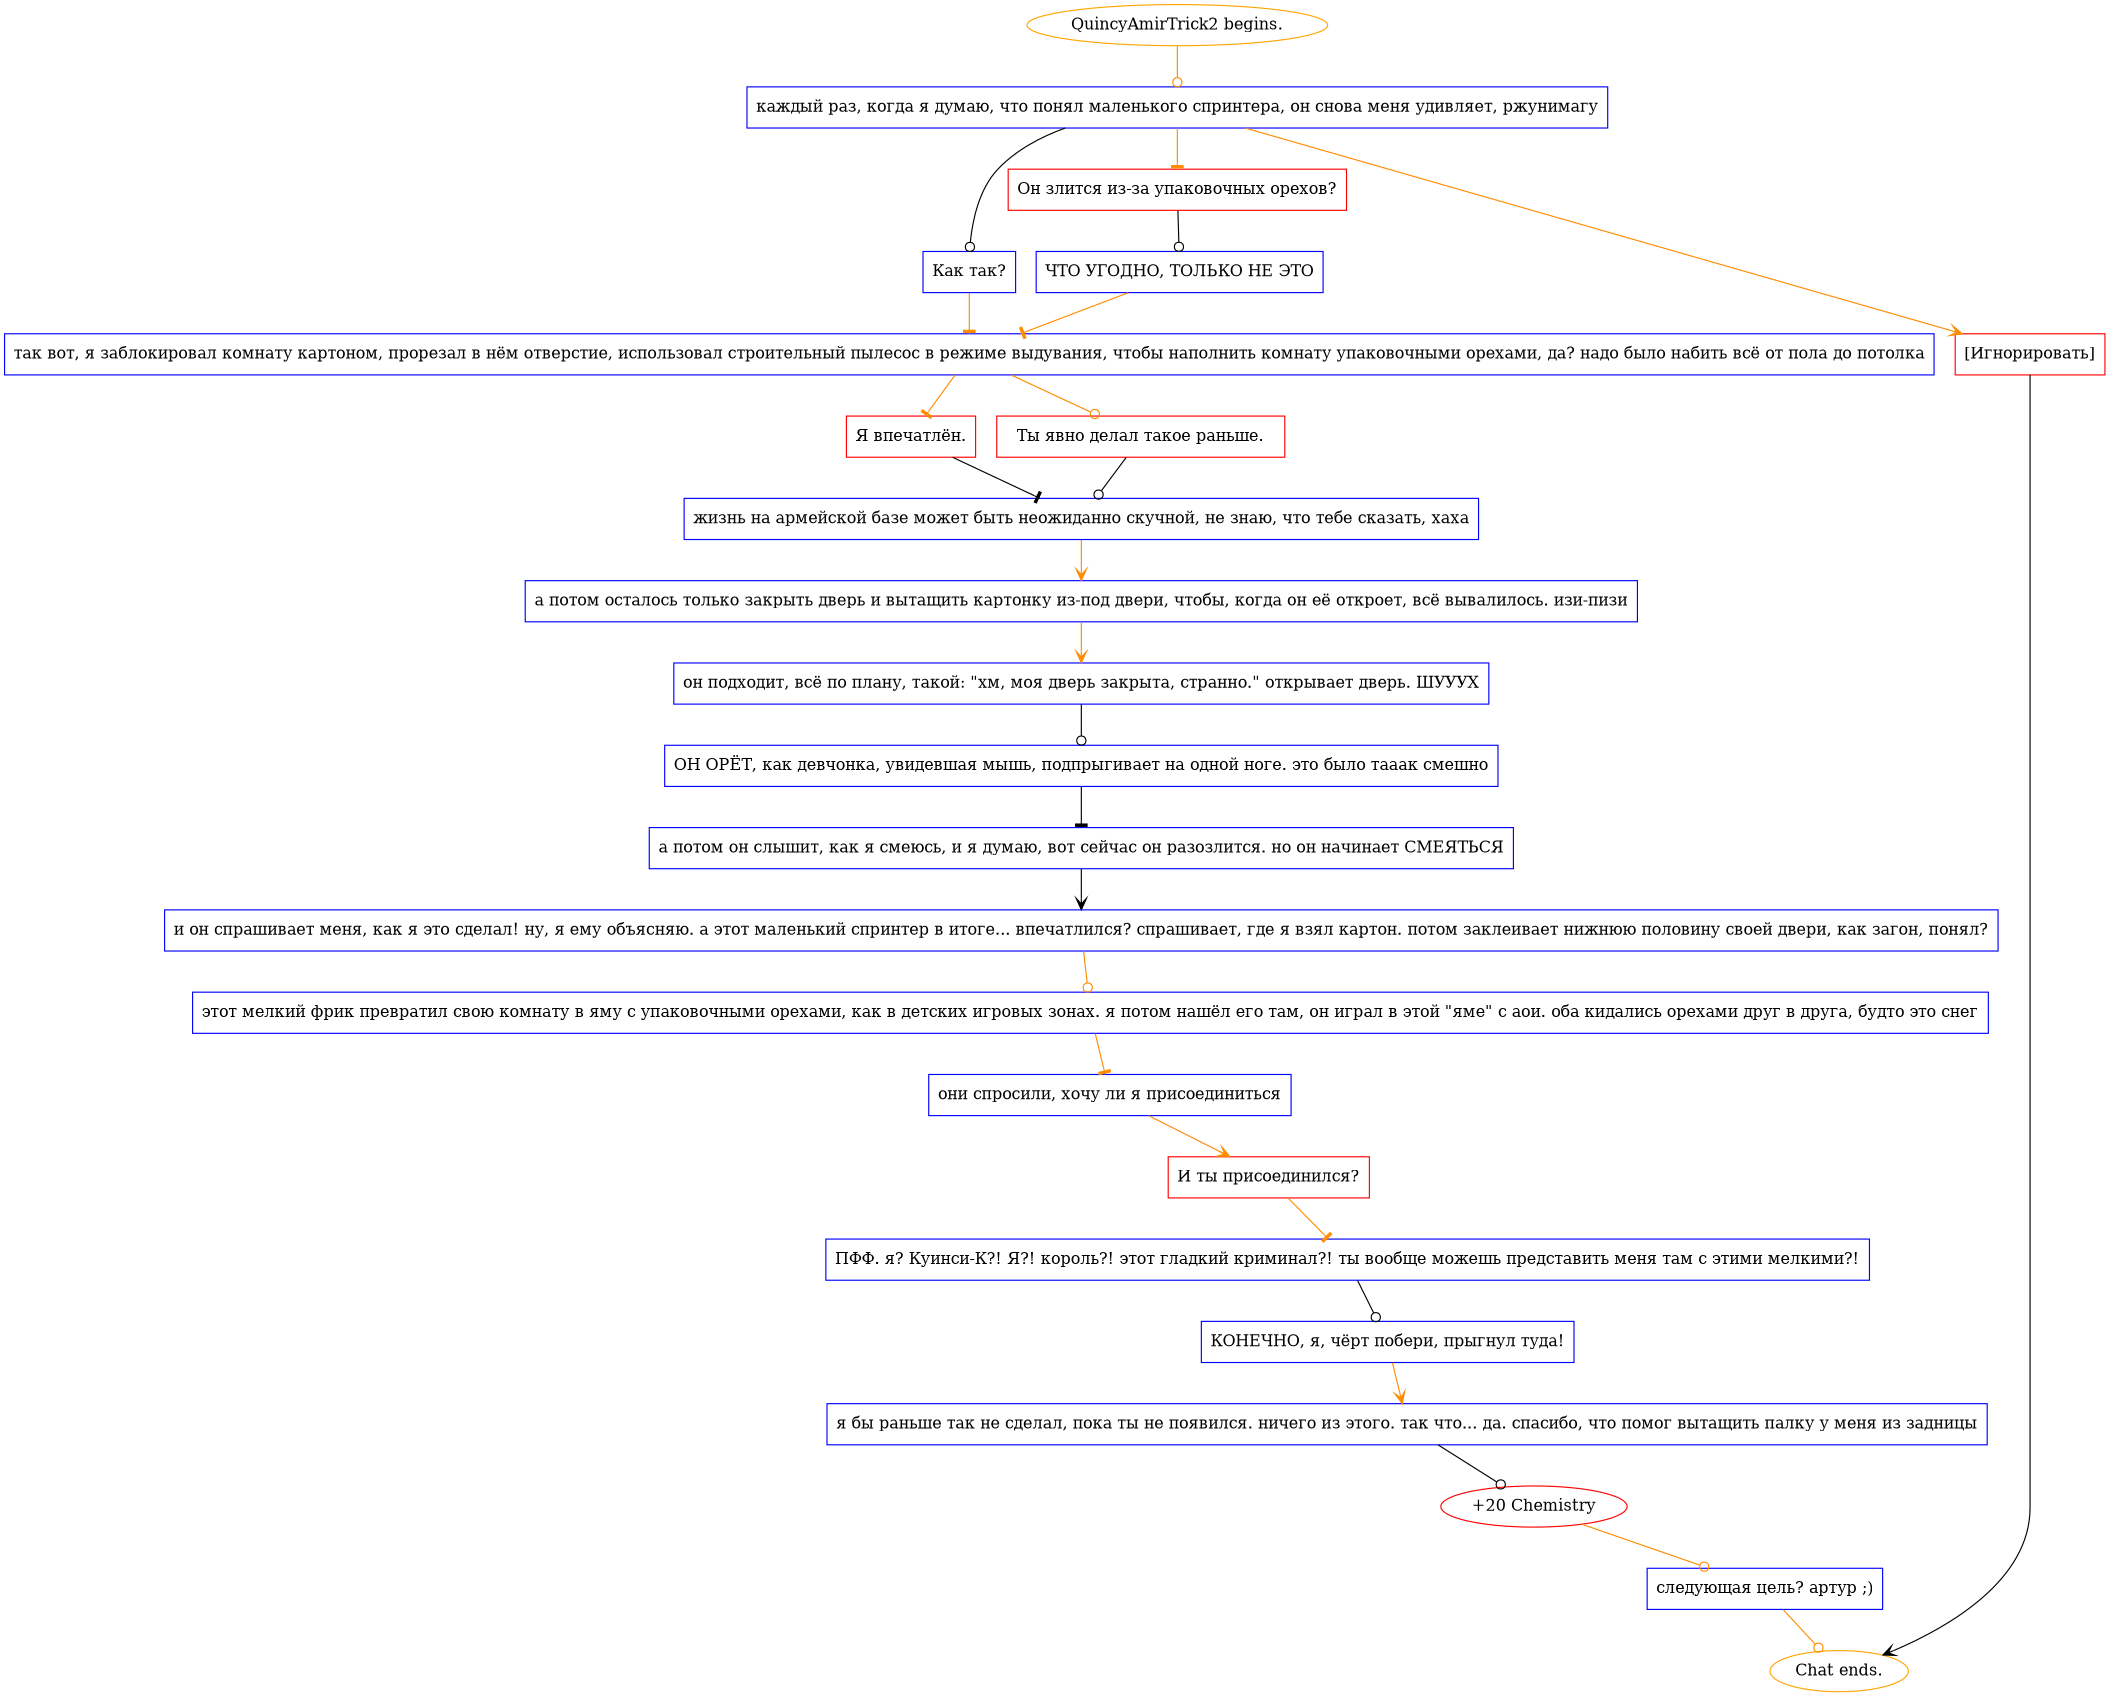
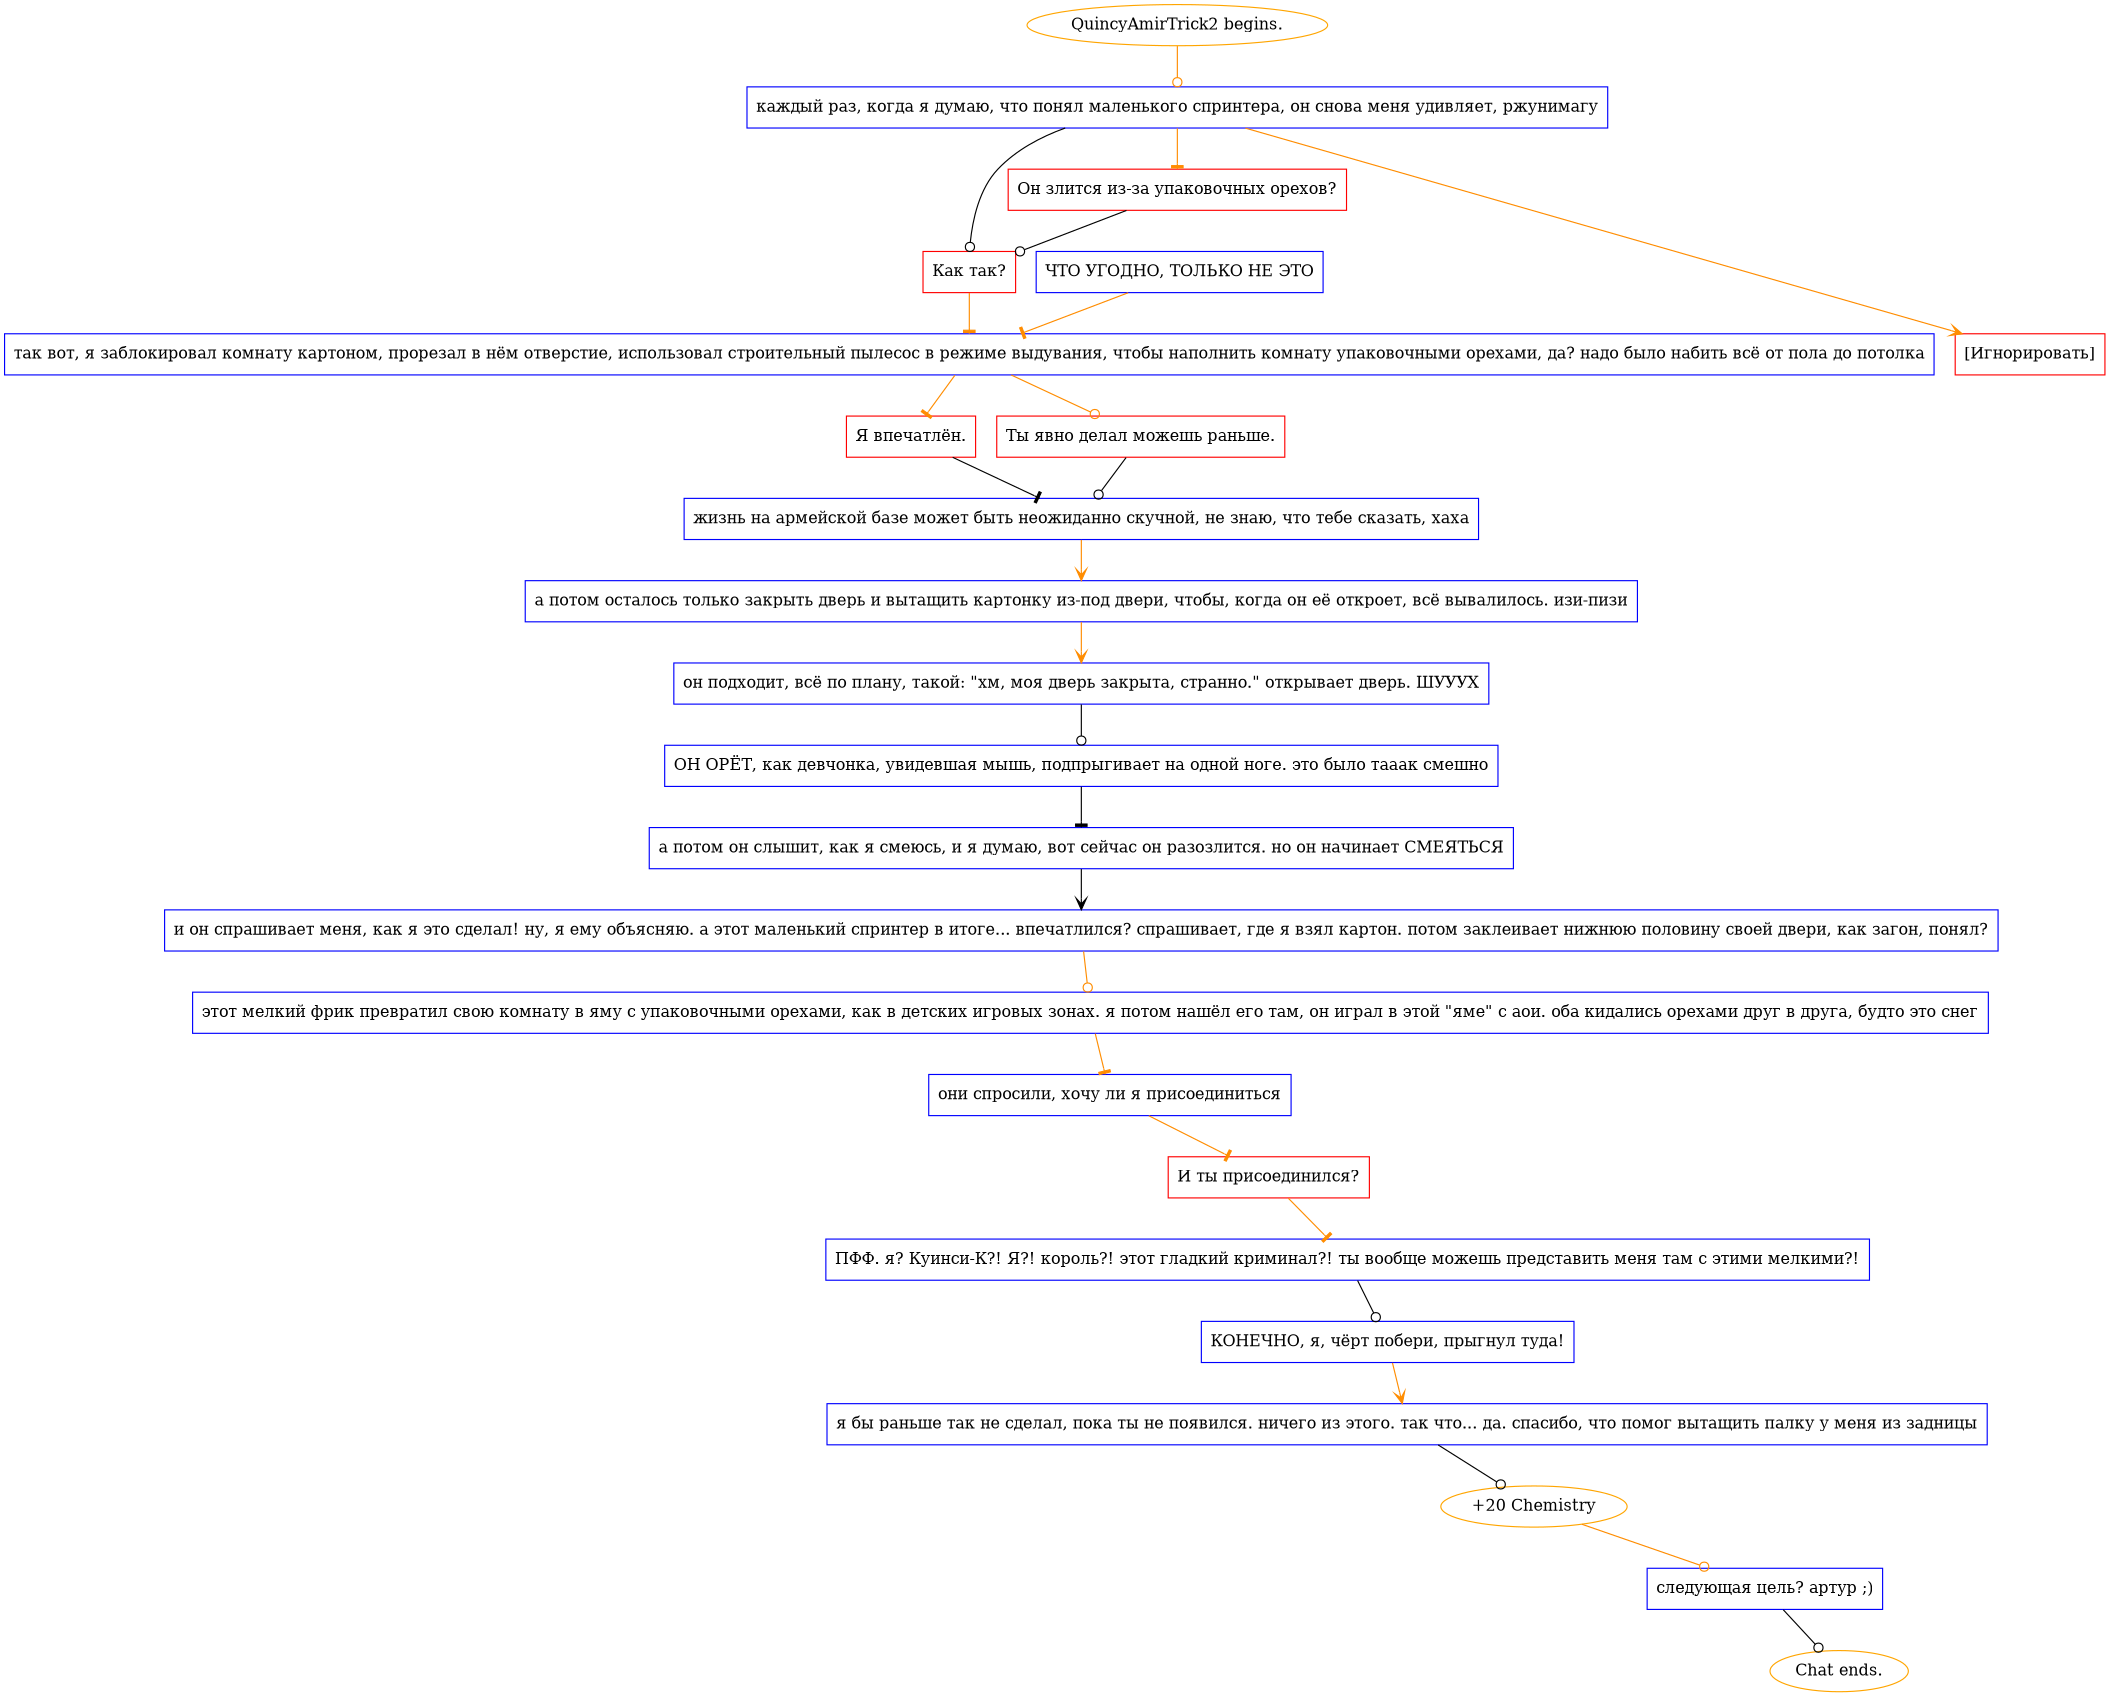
(1178, 226) -> (1075, 230)
(969, 272) -> (969, 272)
(1141, 437) -> (1141, 437)
(2030, 1046) -> none
(1187, 1135) -> (1187, 1135)
(1534, 1507) -> (1534, 1507)
(1799, 1627) -> (1799, 1627)
